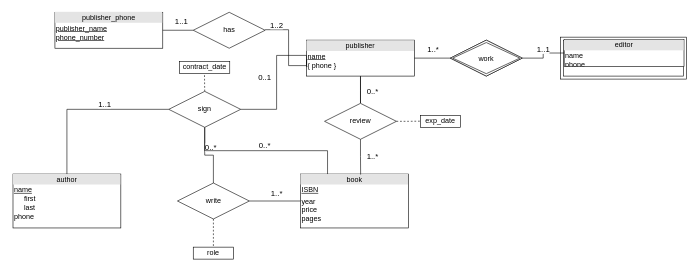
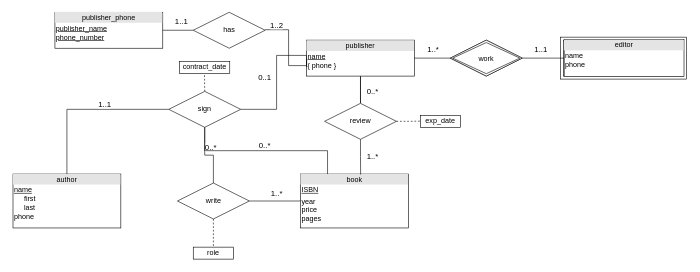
(624, 53) -> (624, 58)
